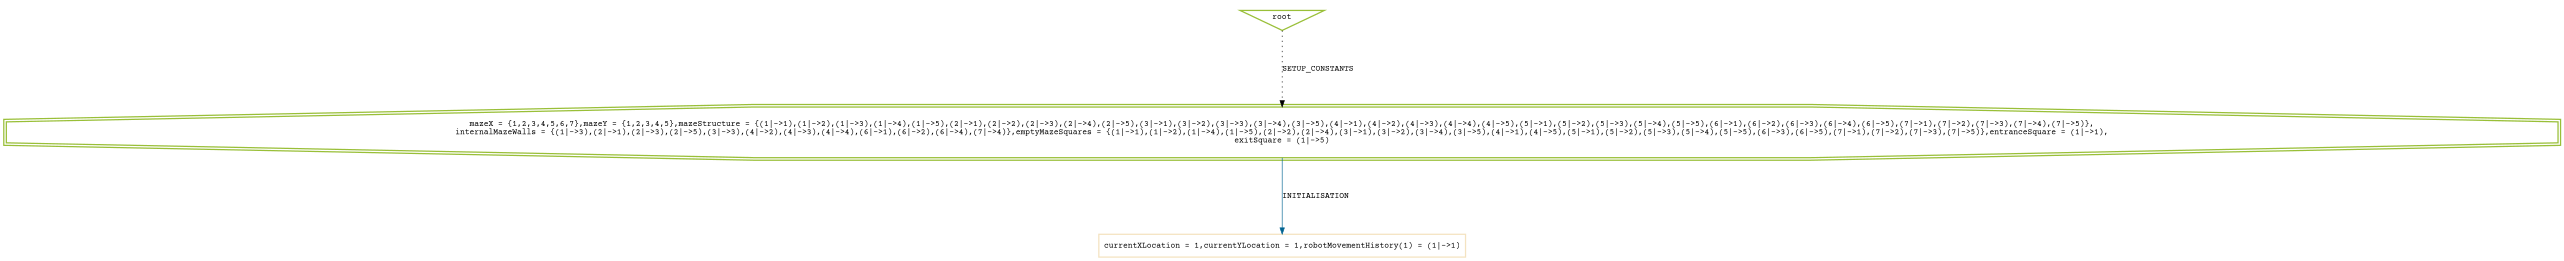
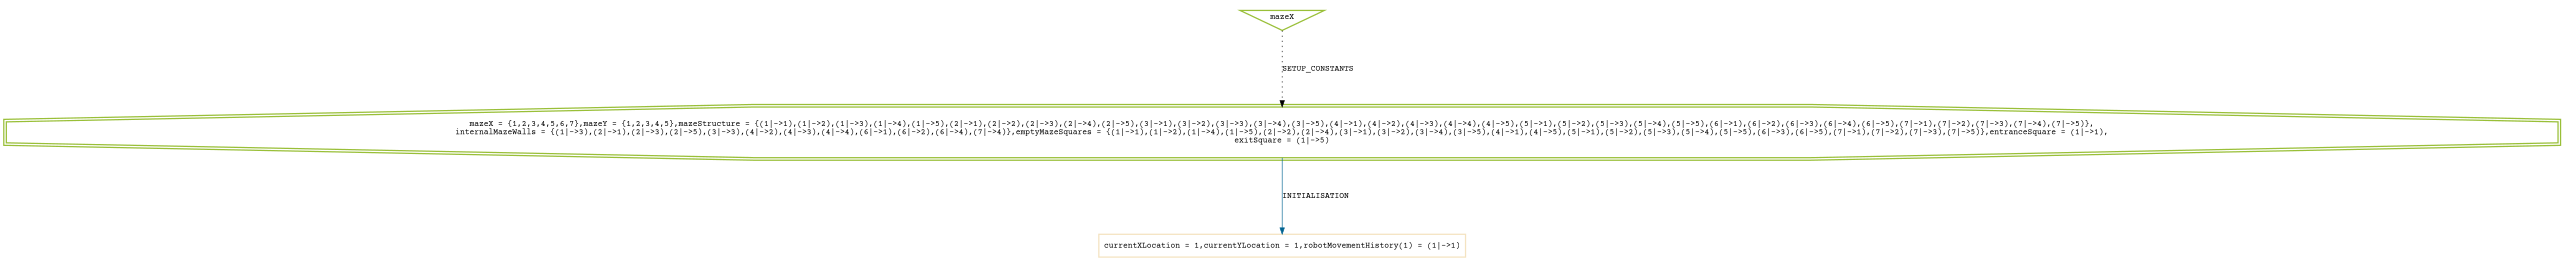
(1282, 17) -> (1282, 17)
